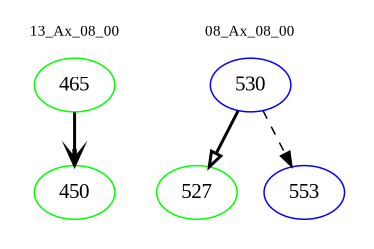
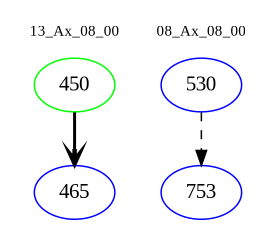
(75, 85) -> (75, 192)
(75, 131) -> (75, 131)
(197, 192) -> none
(304, 192) -> (201, 192)
